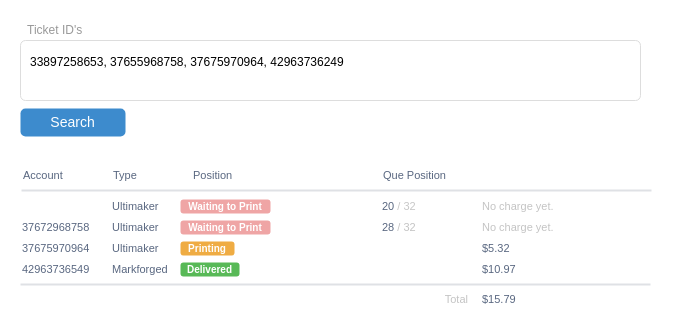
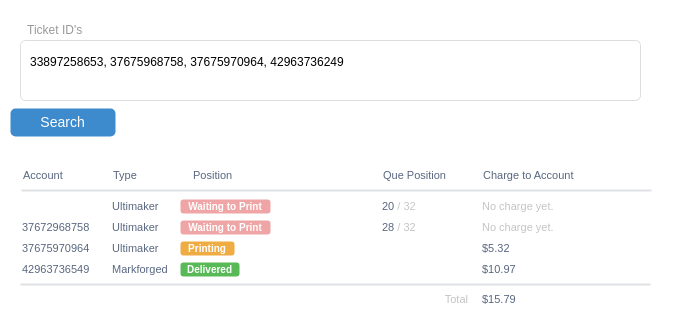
(194, 63) -> (194, 63)
(73, 123) -> (63, 123)
none -> (542, 176)
